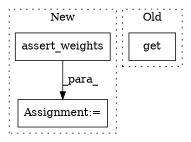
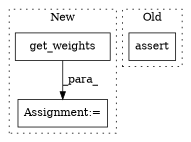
(63, 47) -> (63, 47)
(152, 47) -> (152, 47)
